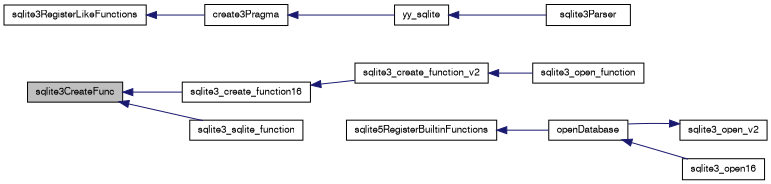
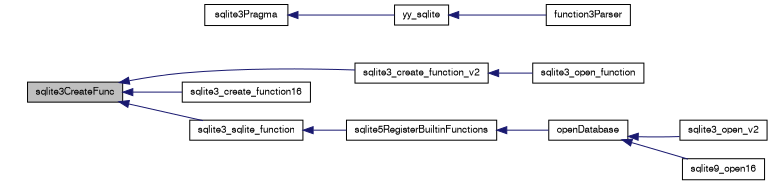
(75, 15) -> none
(246, 15) -> (246, 15)
(588, 15) -> (588, 15)
(338, 82) -> (242, 70)
(649, 123) -> (659, 137)
none -> (330, 130)
(724, 169) -> (724, 169)
